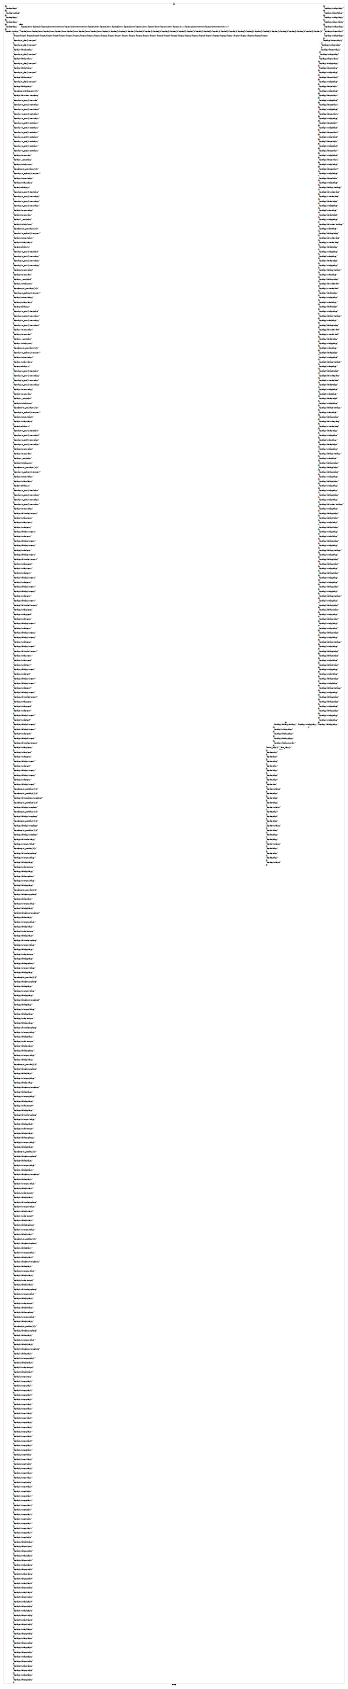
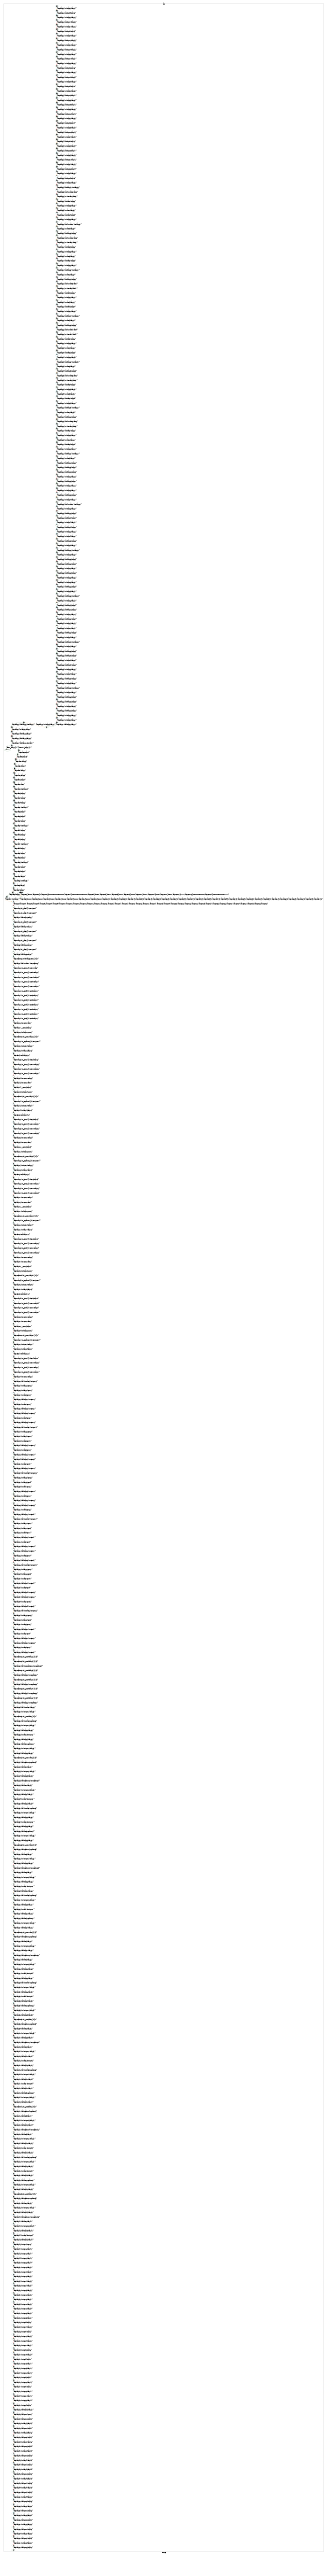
none -> (14, 870)
